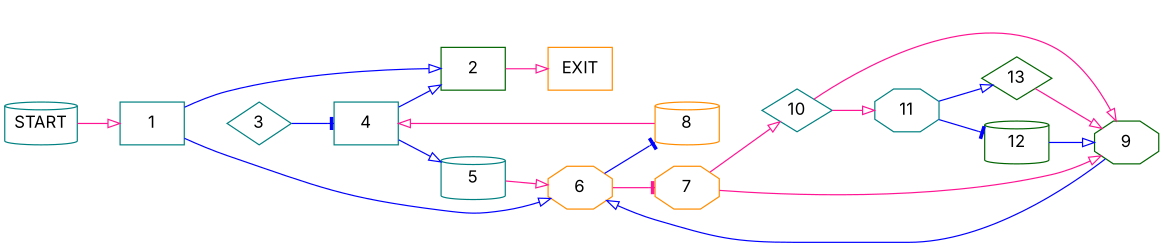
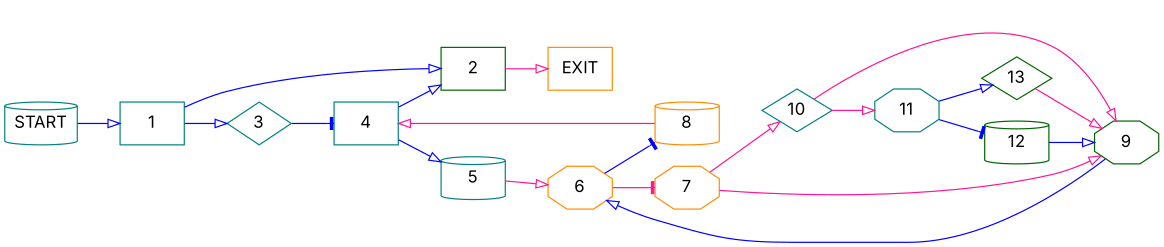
(93, 123) -> (93, 123)
(358, 197) -> (200, 123)
